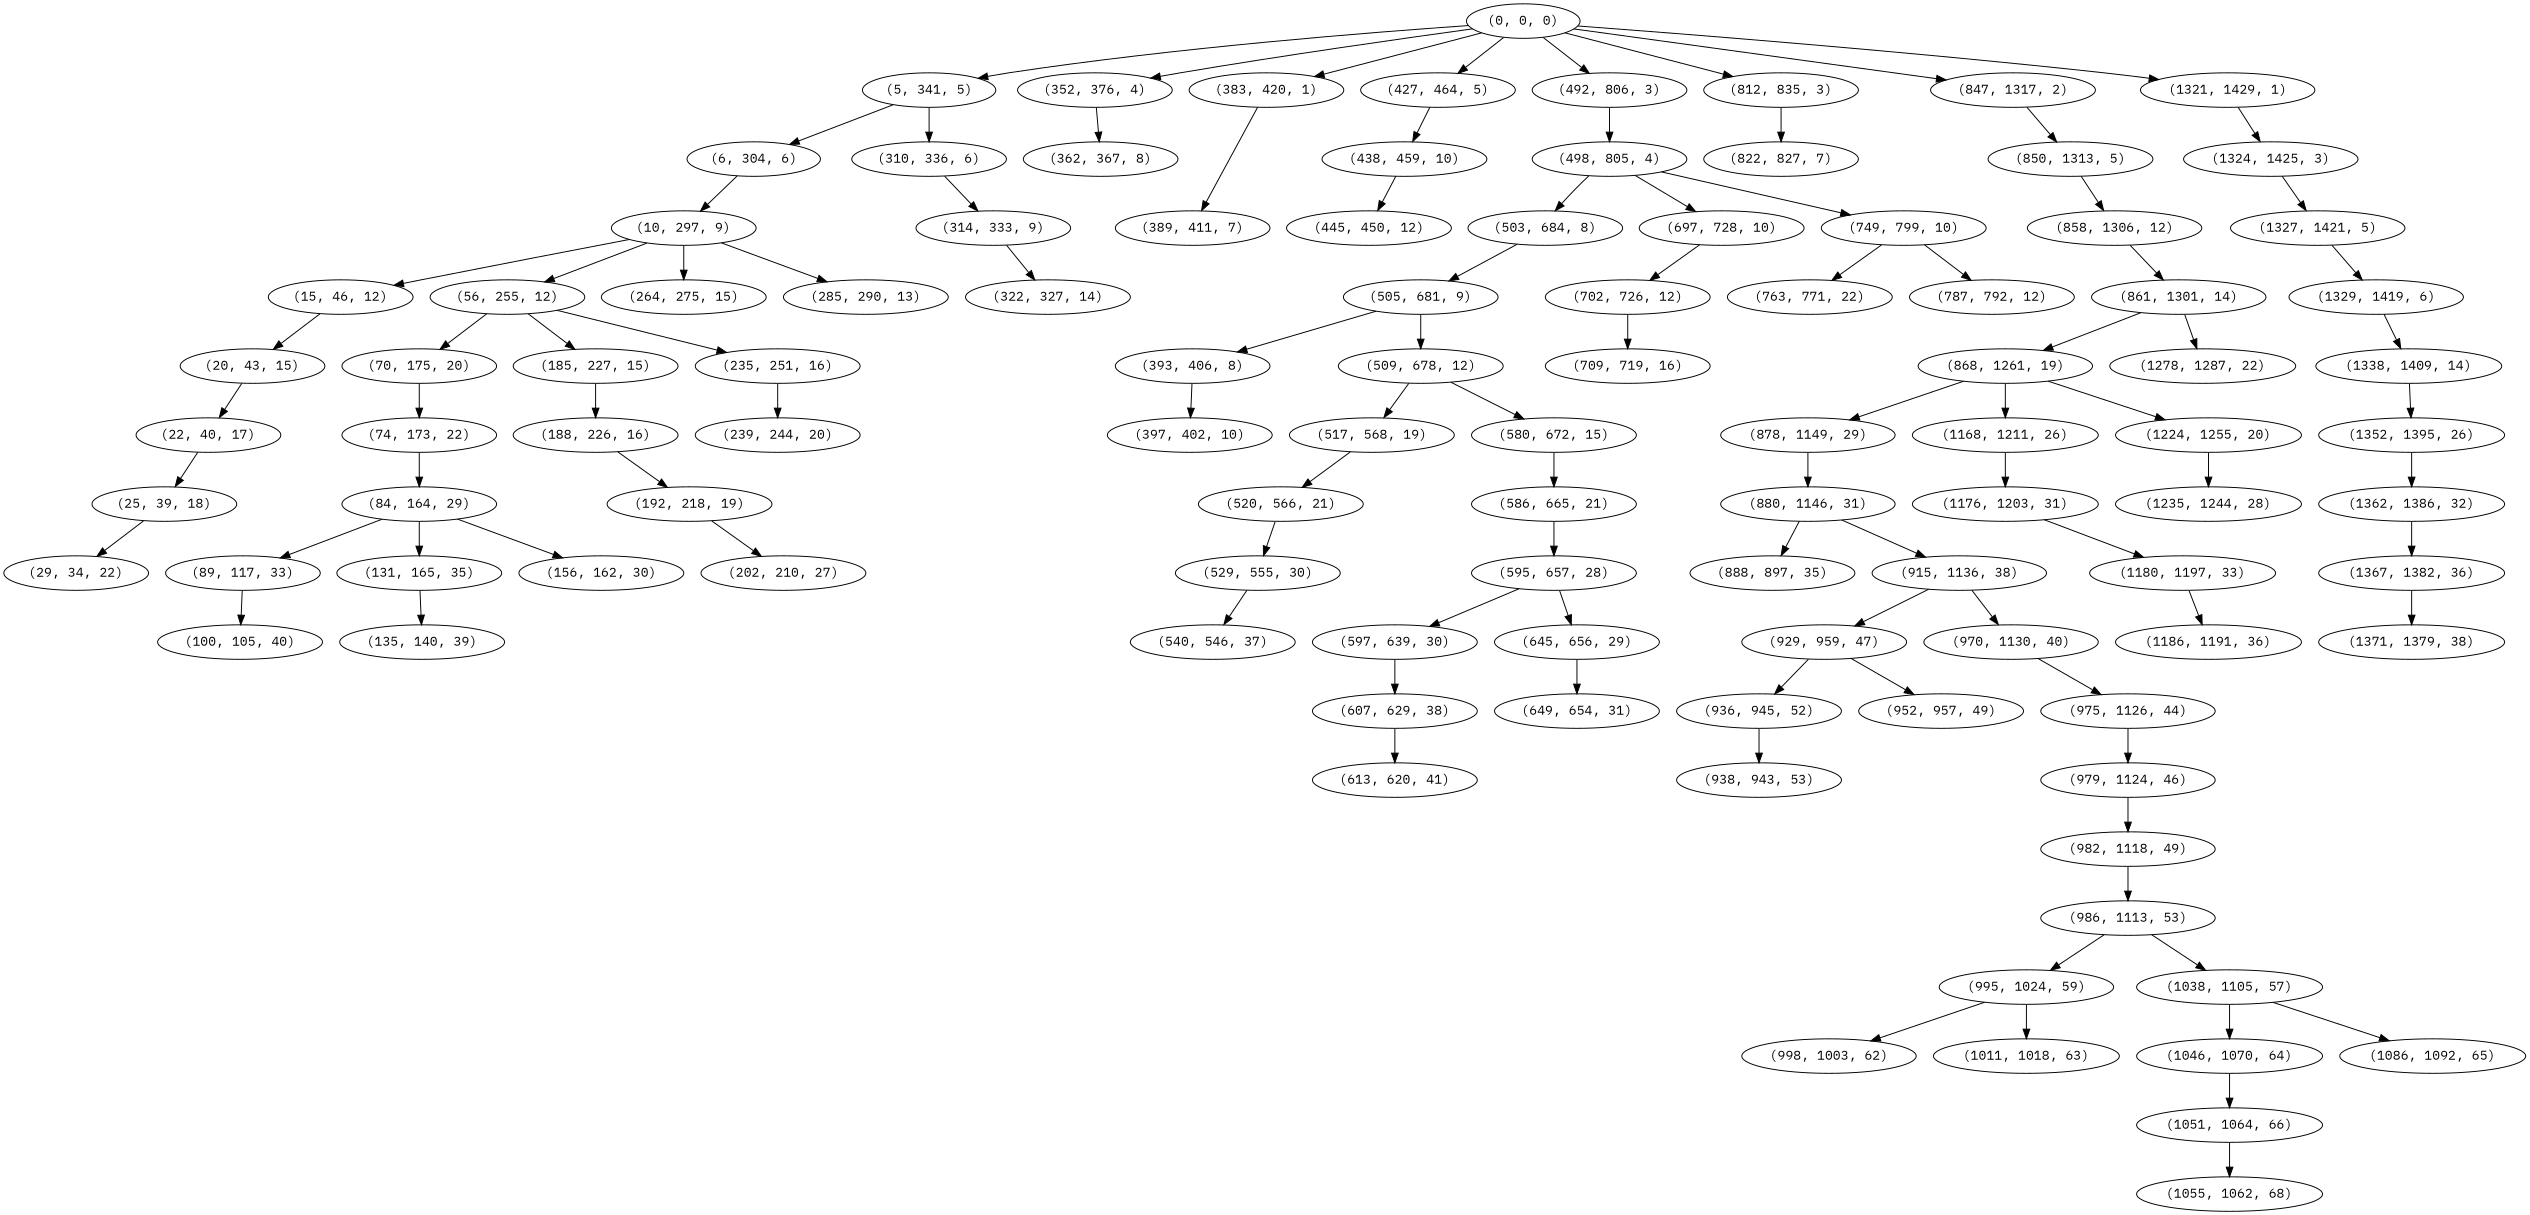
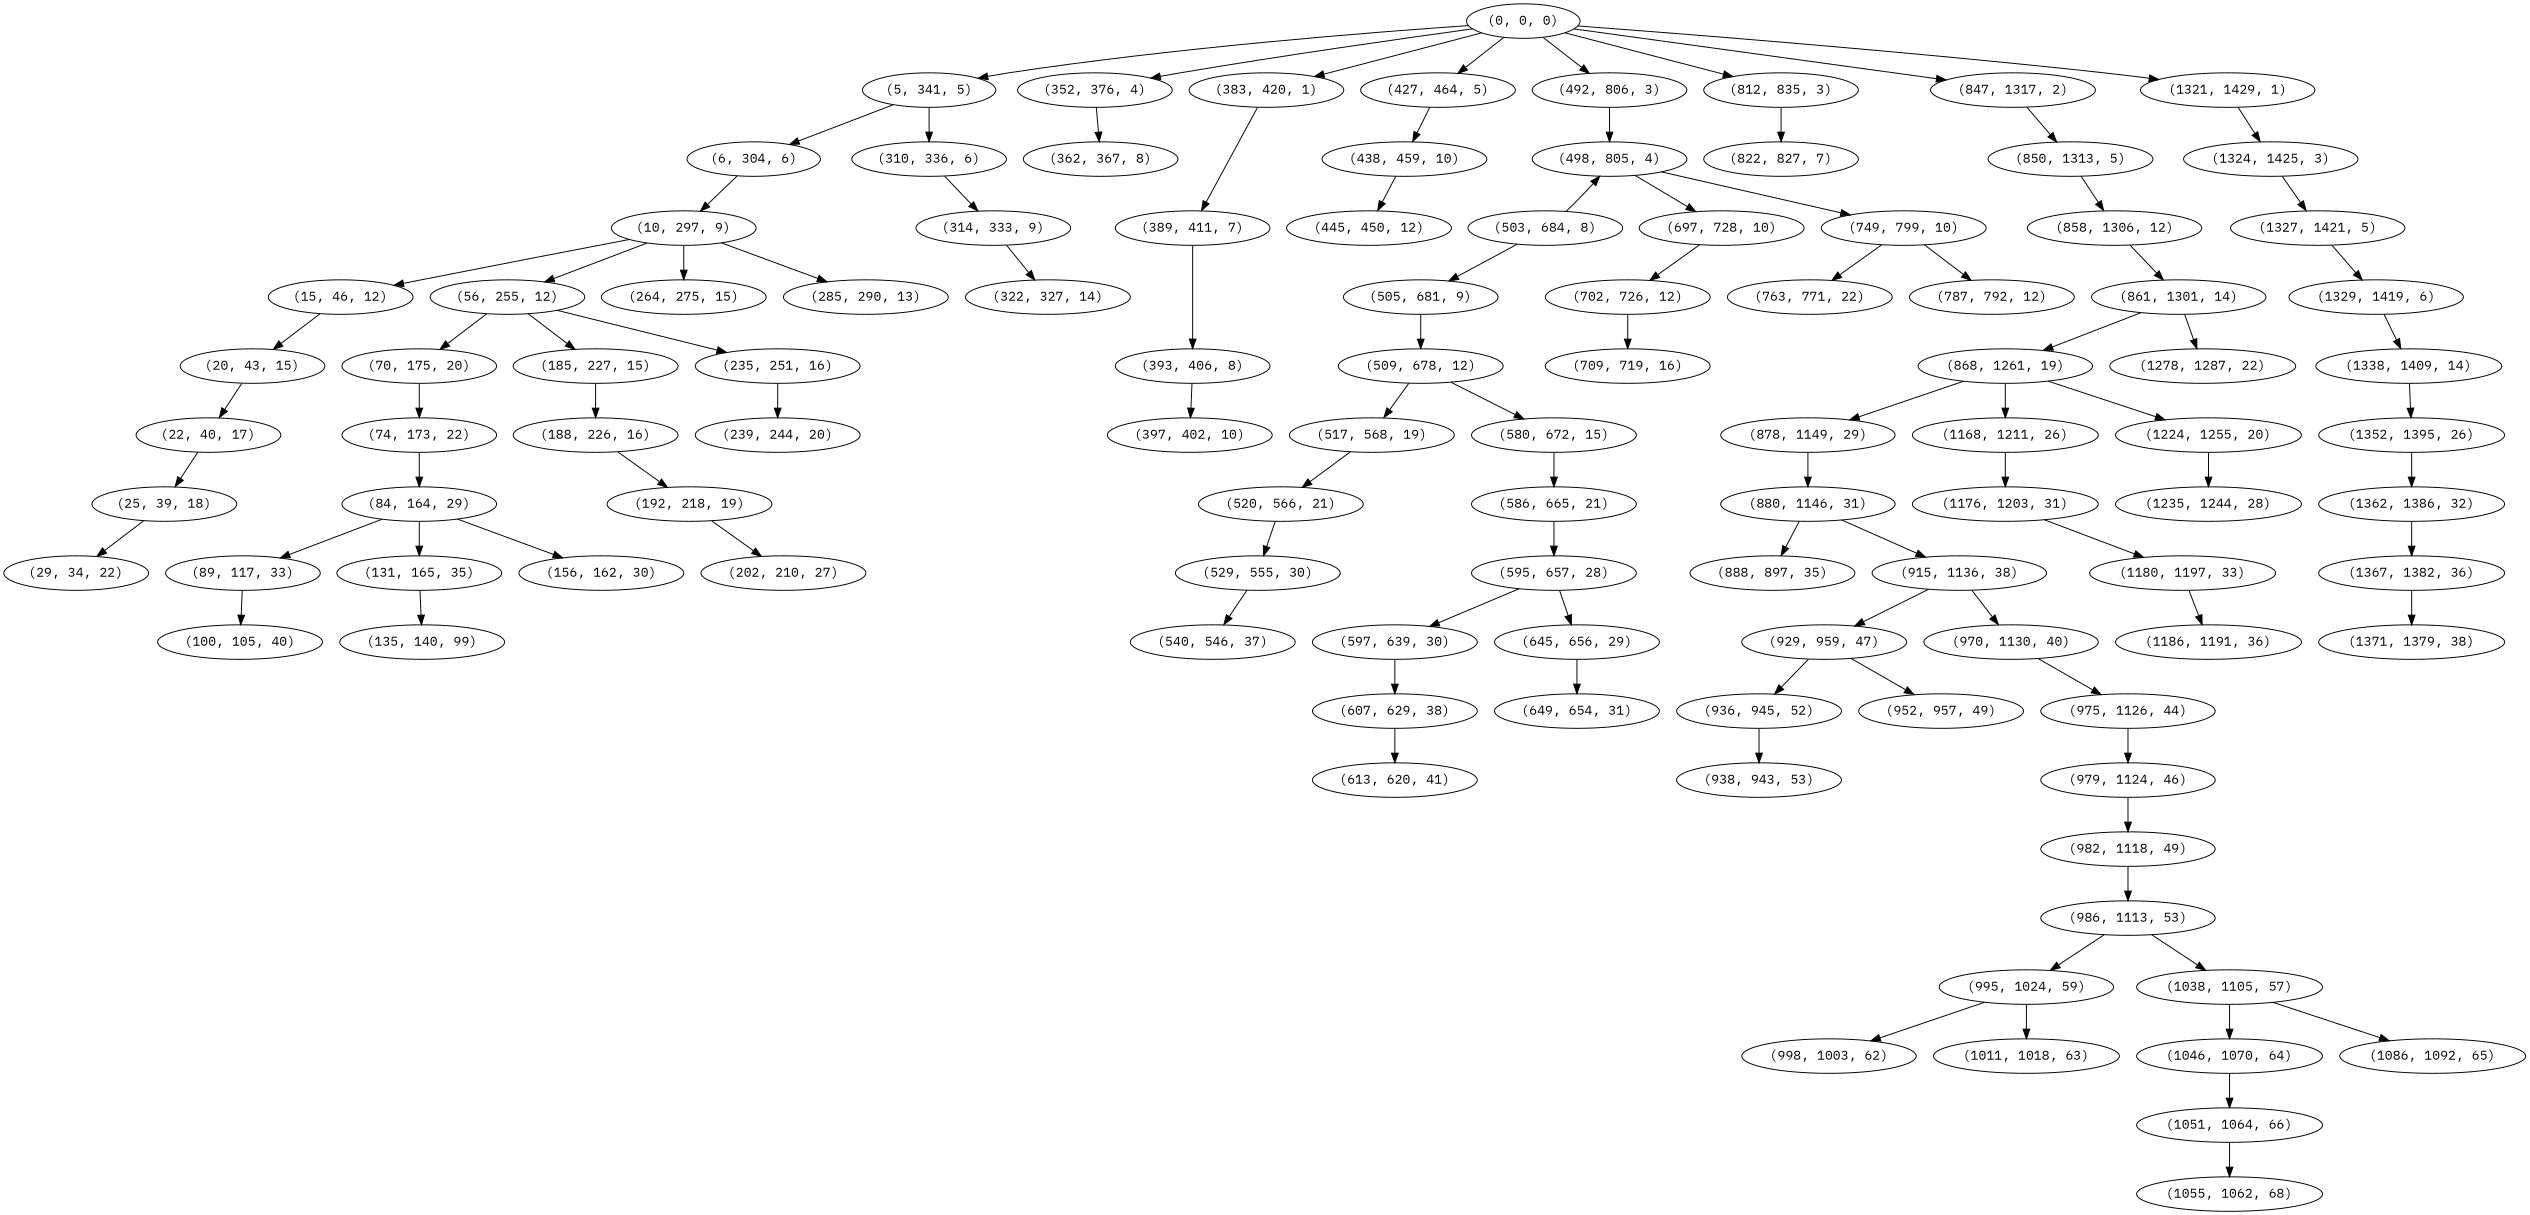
(1575, 189) -> (1580, 198)
(1311, 330) -> (1193, 292)
(422, 642) -> (422, 642)
